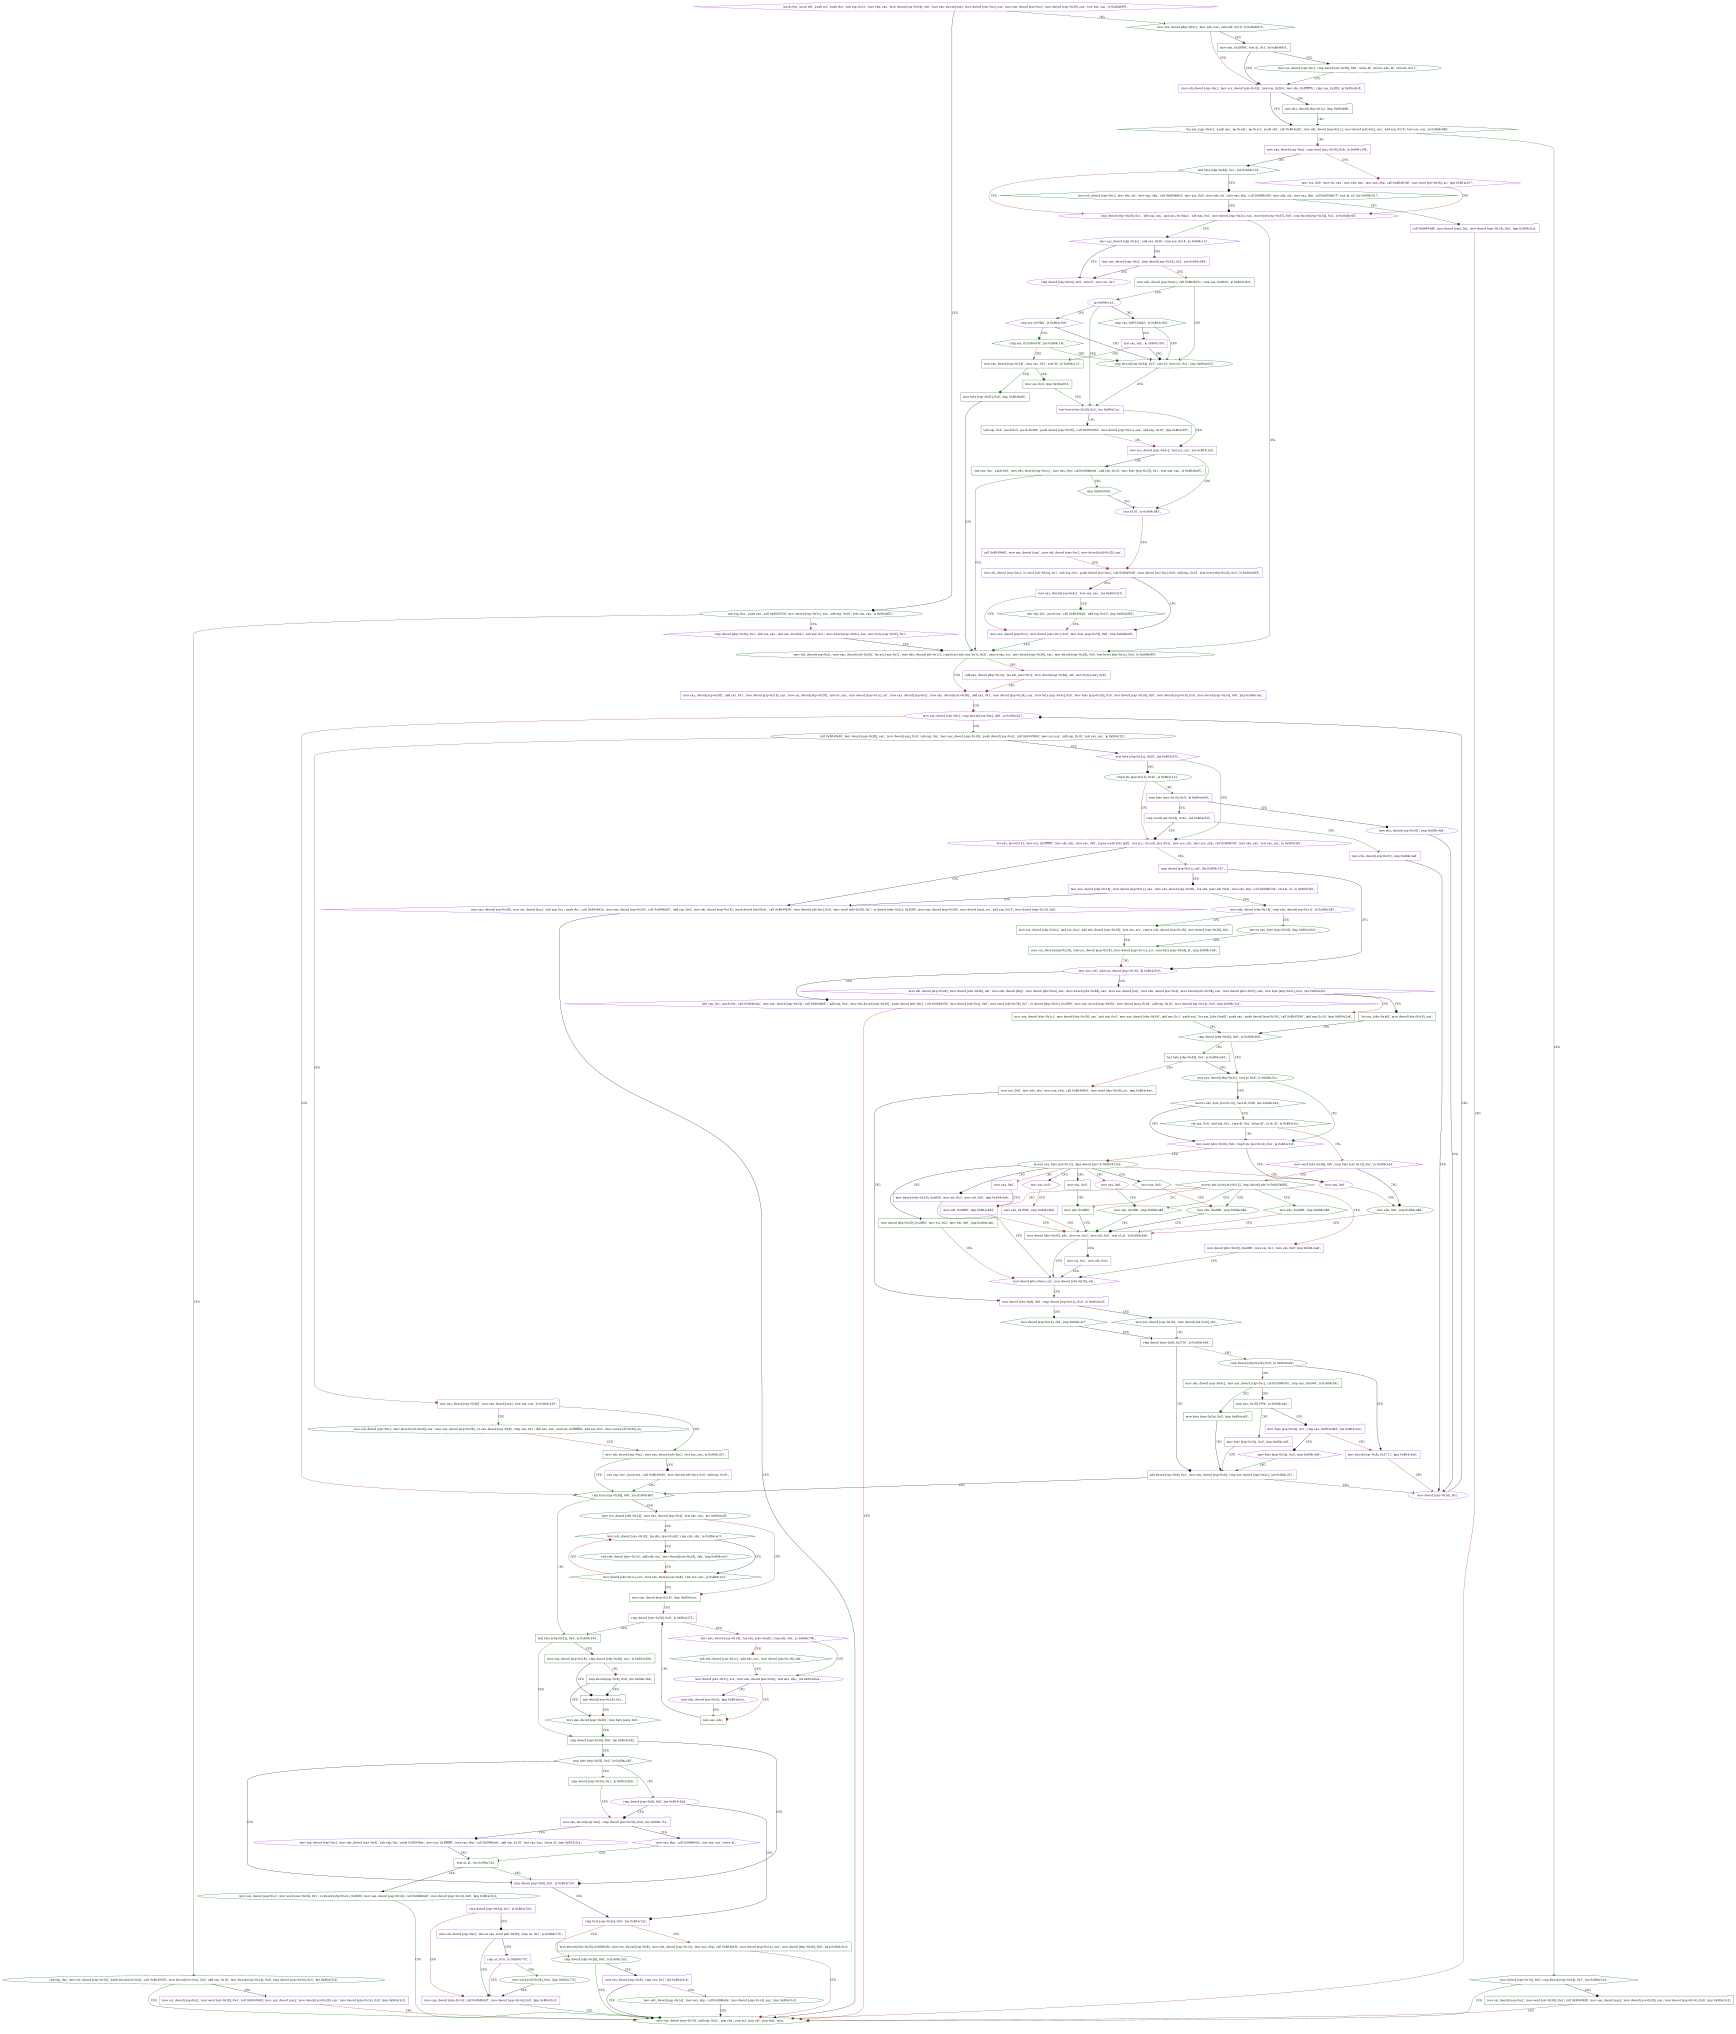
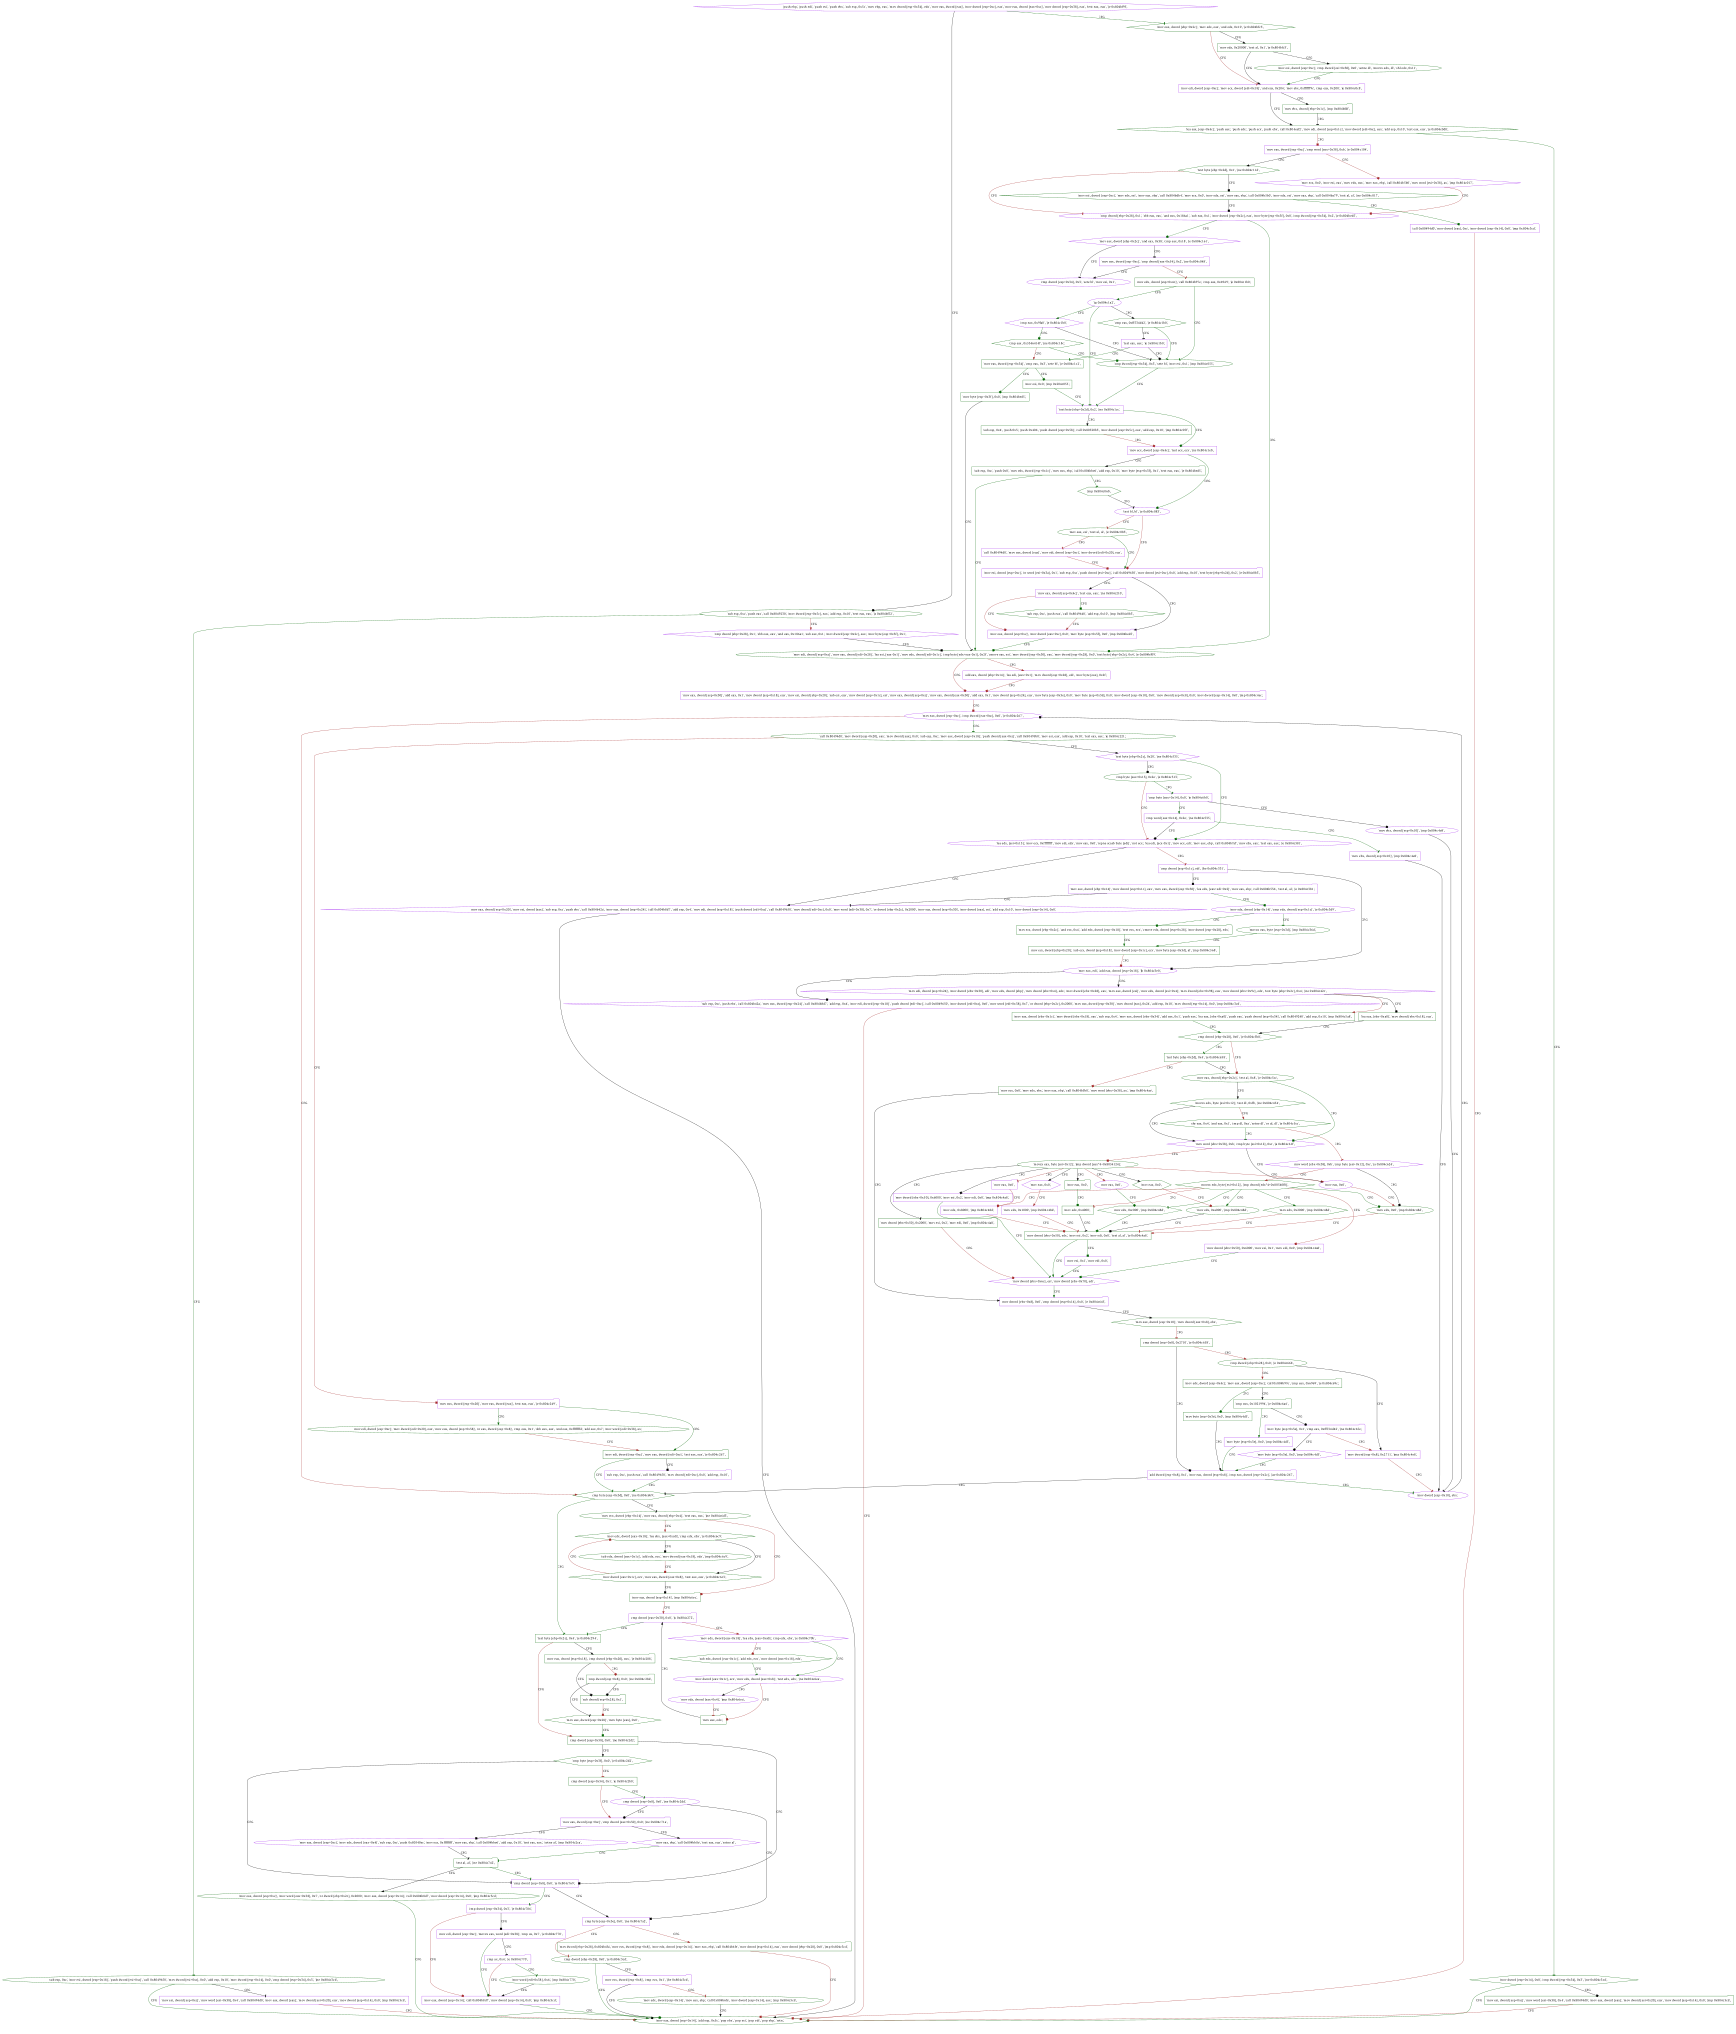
none -> (1098, 532)
none -> (1337, 1191)
(1054, 1322) -> none
(638, 1777) -> (628, 1791)
(476, 1863) -> (476, 1863)
none -> (541, 1899)
